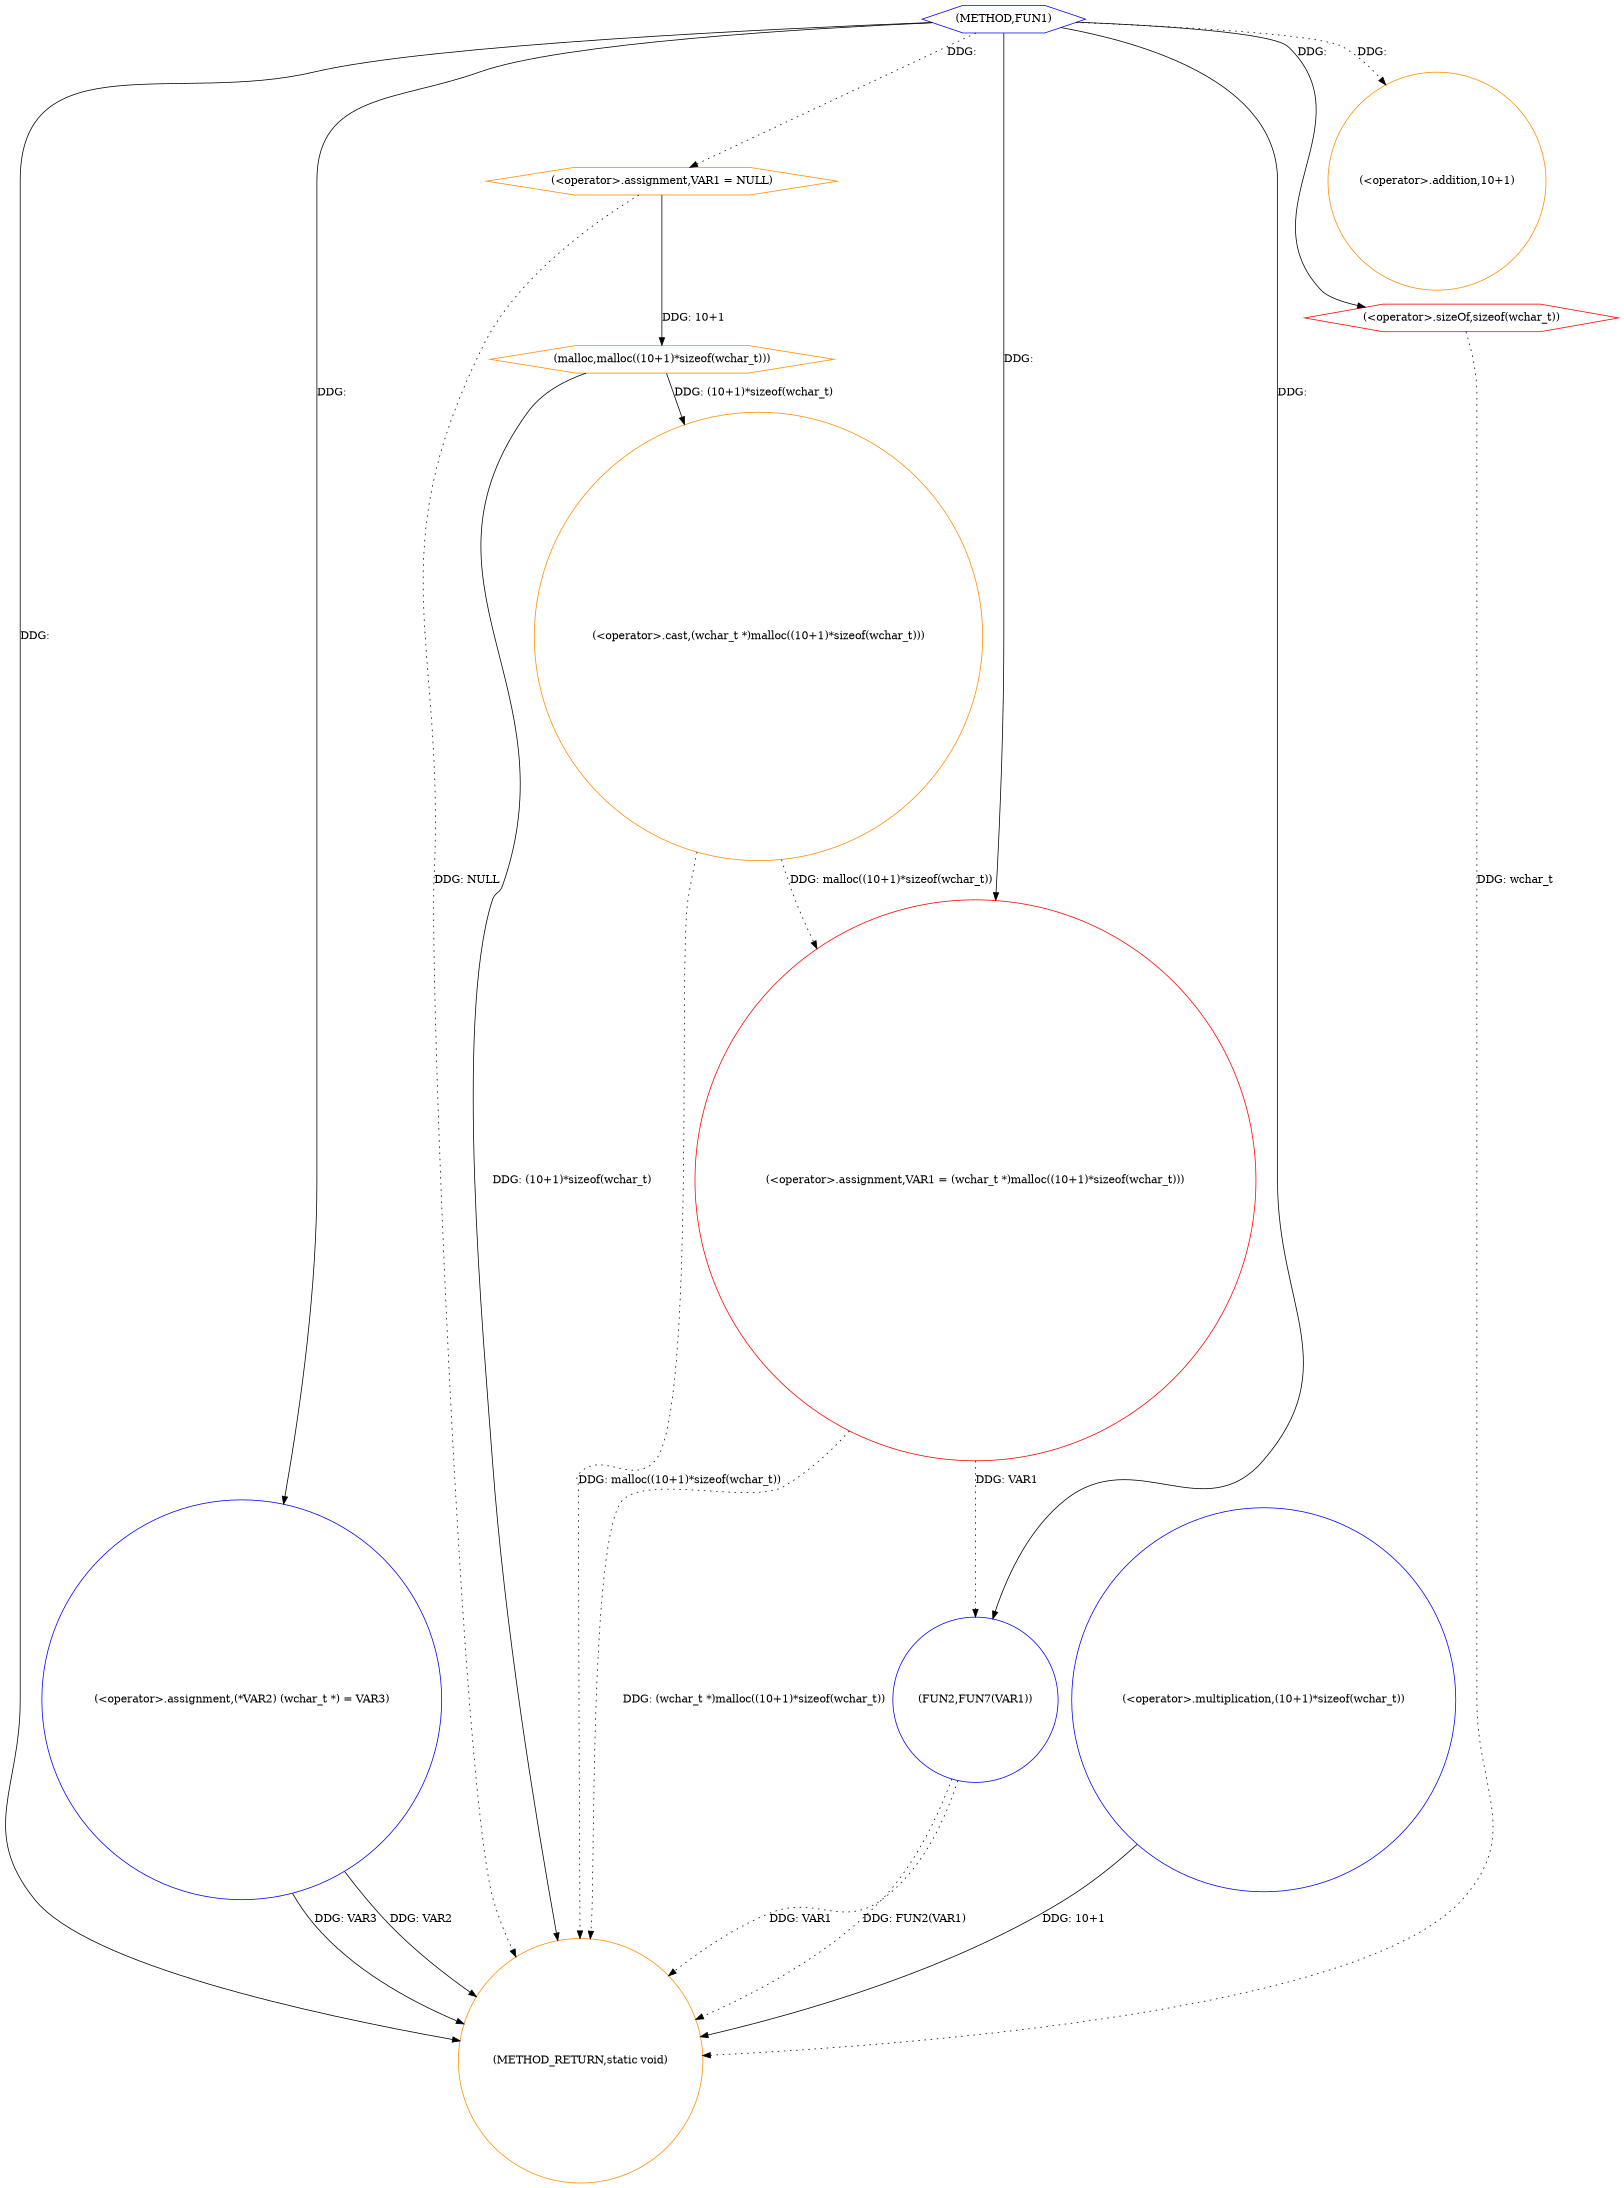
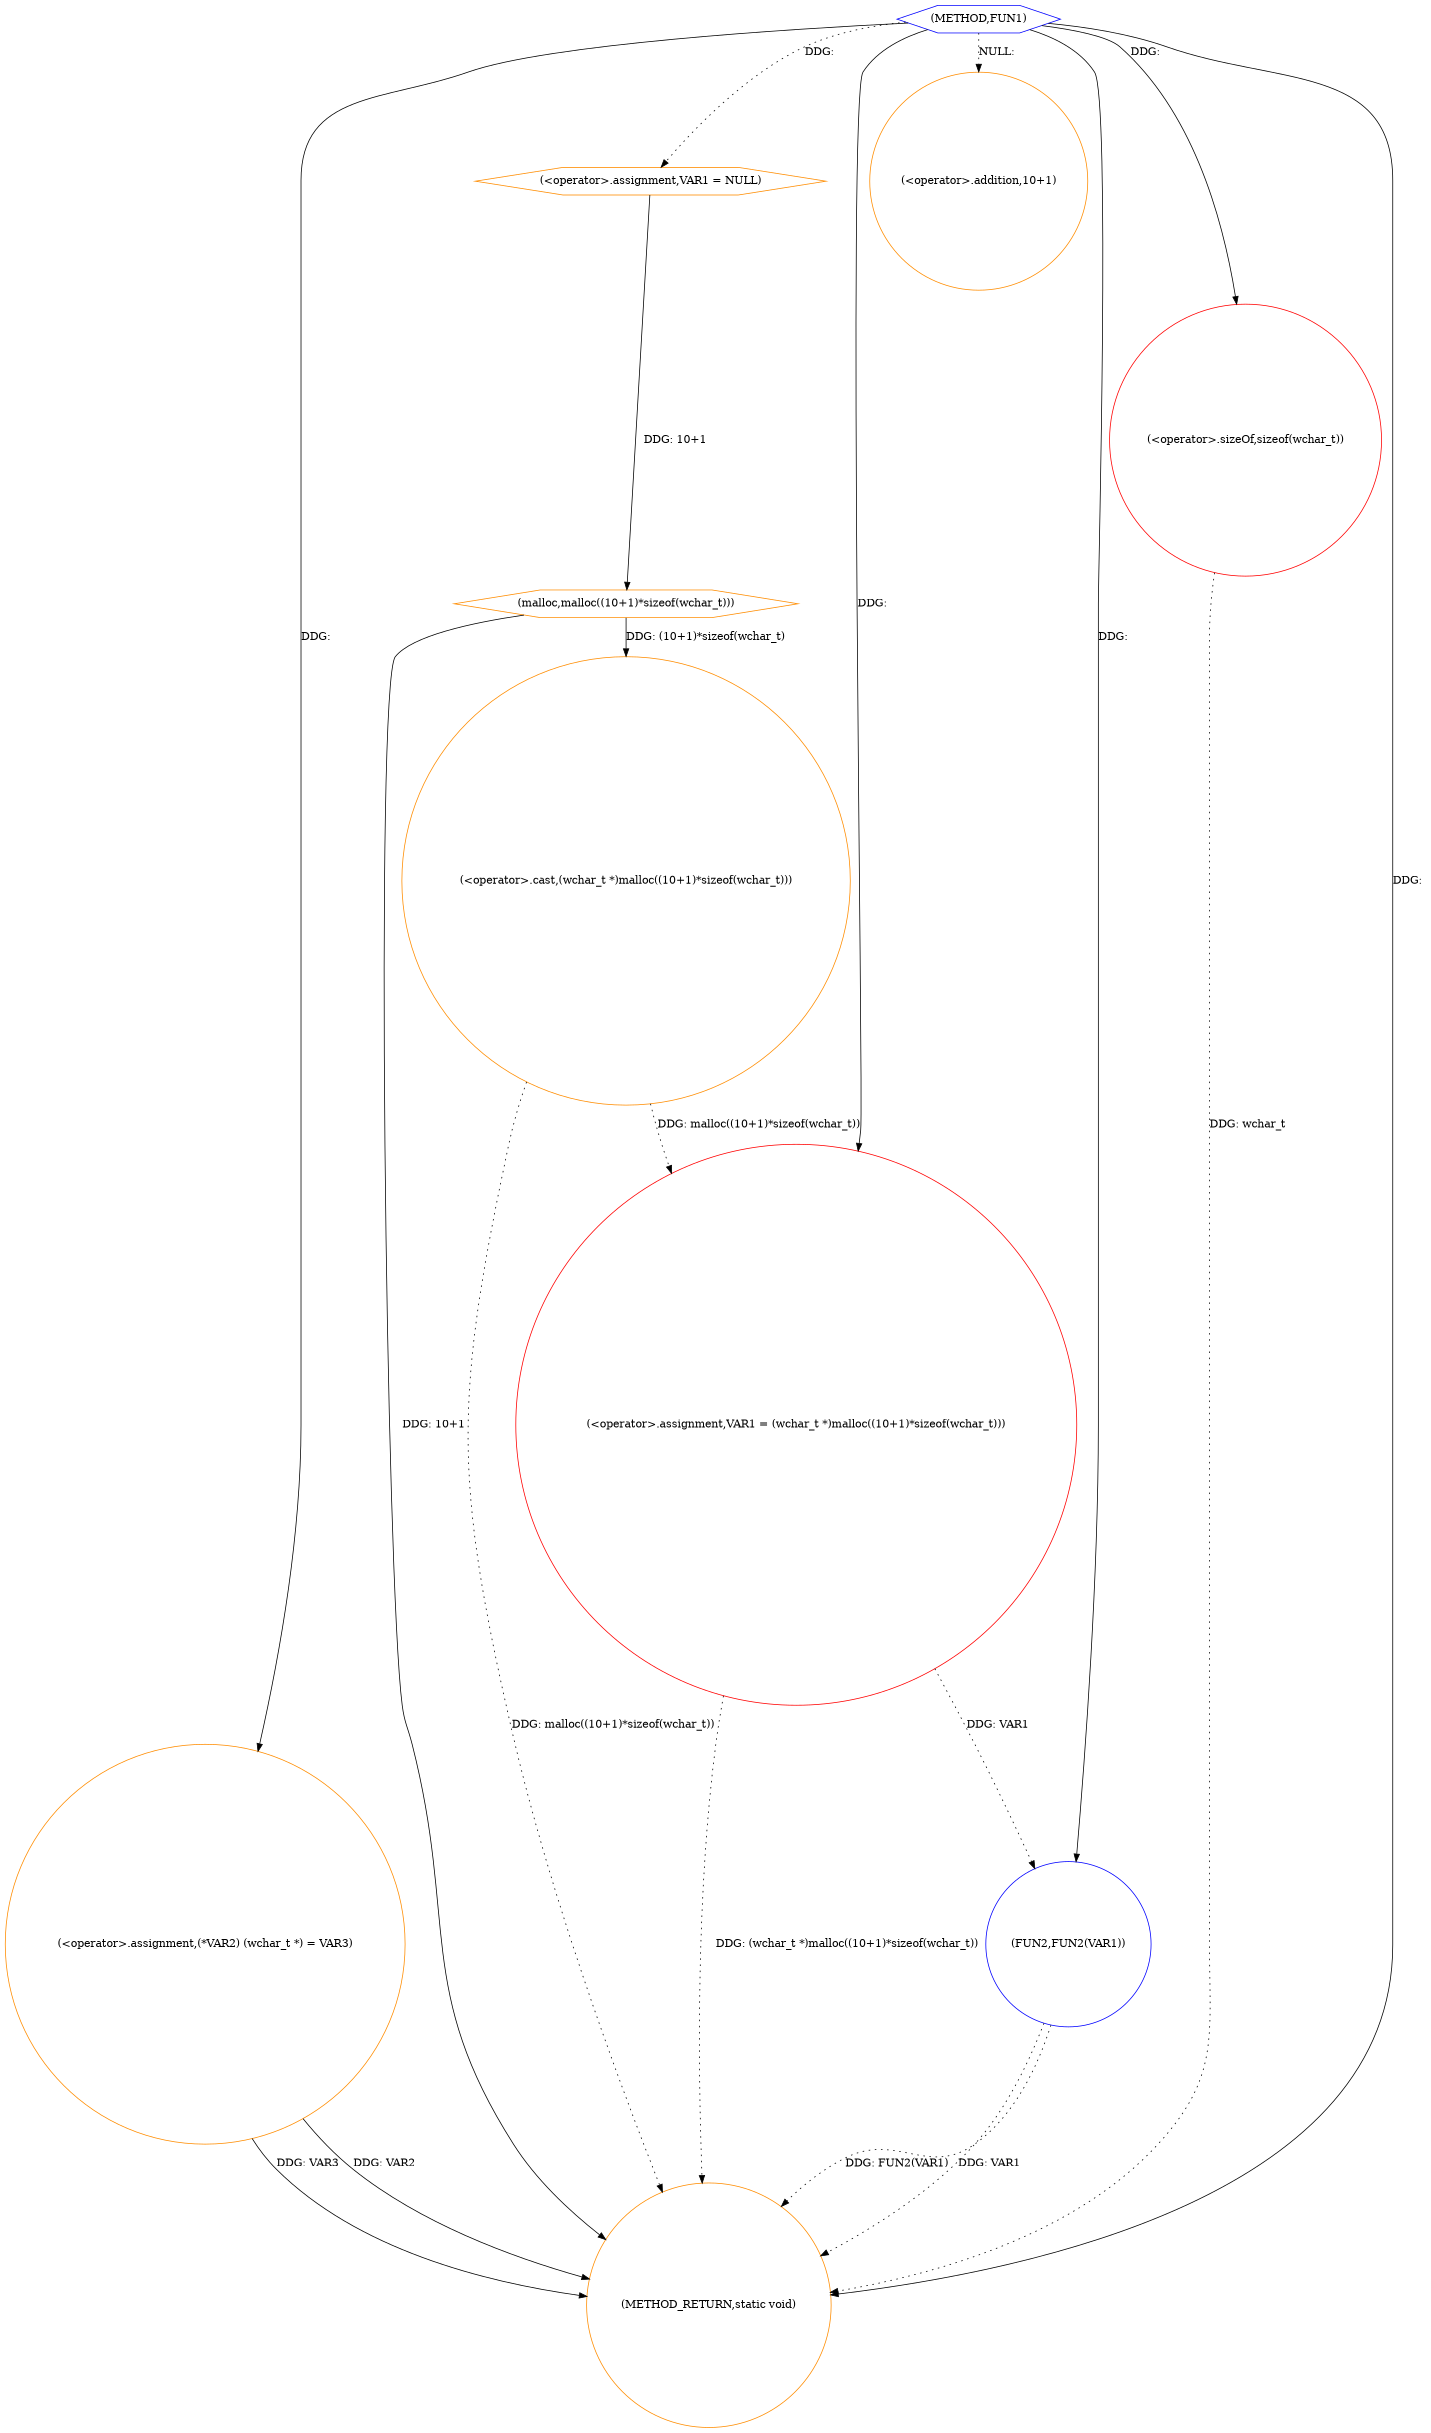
(1374, 53) -> (999, 53)
(1461, 318) -> (1246, 440)
(436, 1036) -> none
(572, 1180) -> (434, 1425)
(242, 1700) -> (205, 1944)
(975, 1700) -> (1068, 1944)
(1264, 1700) -> none
